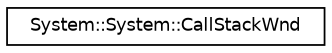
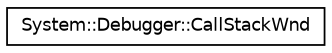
(166, 26) -> (166, 26)
